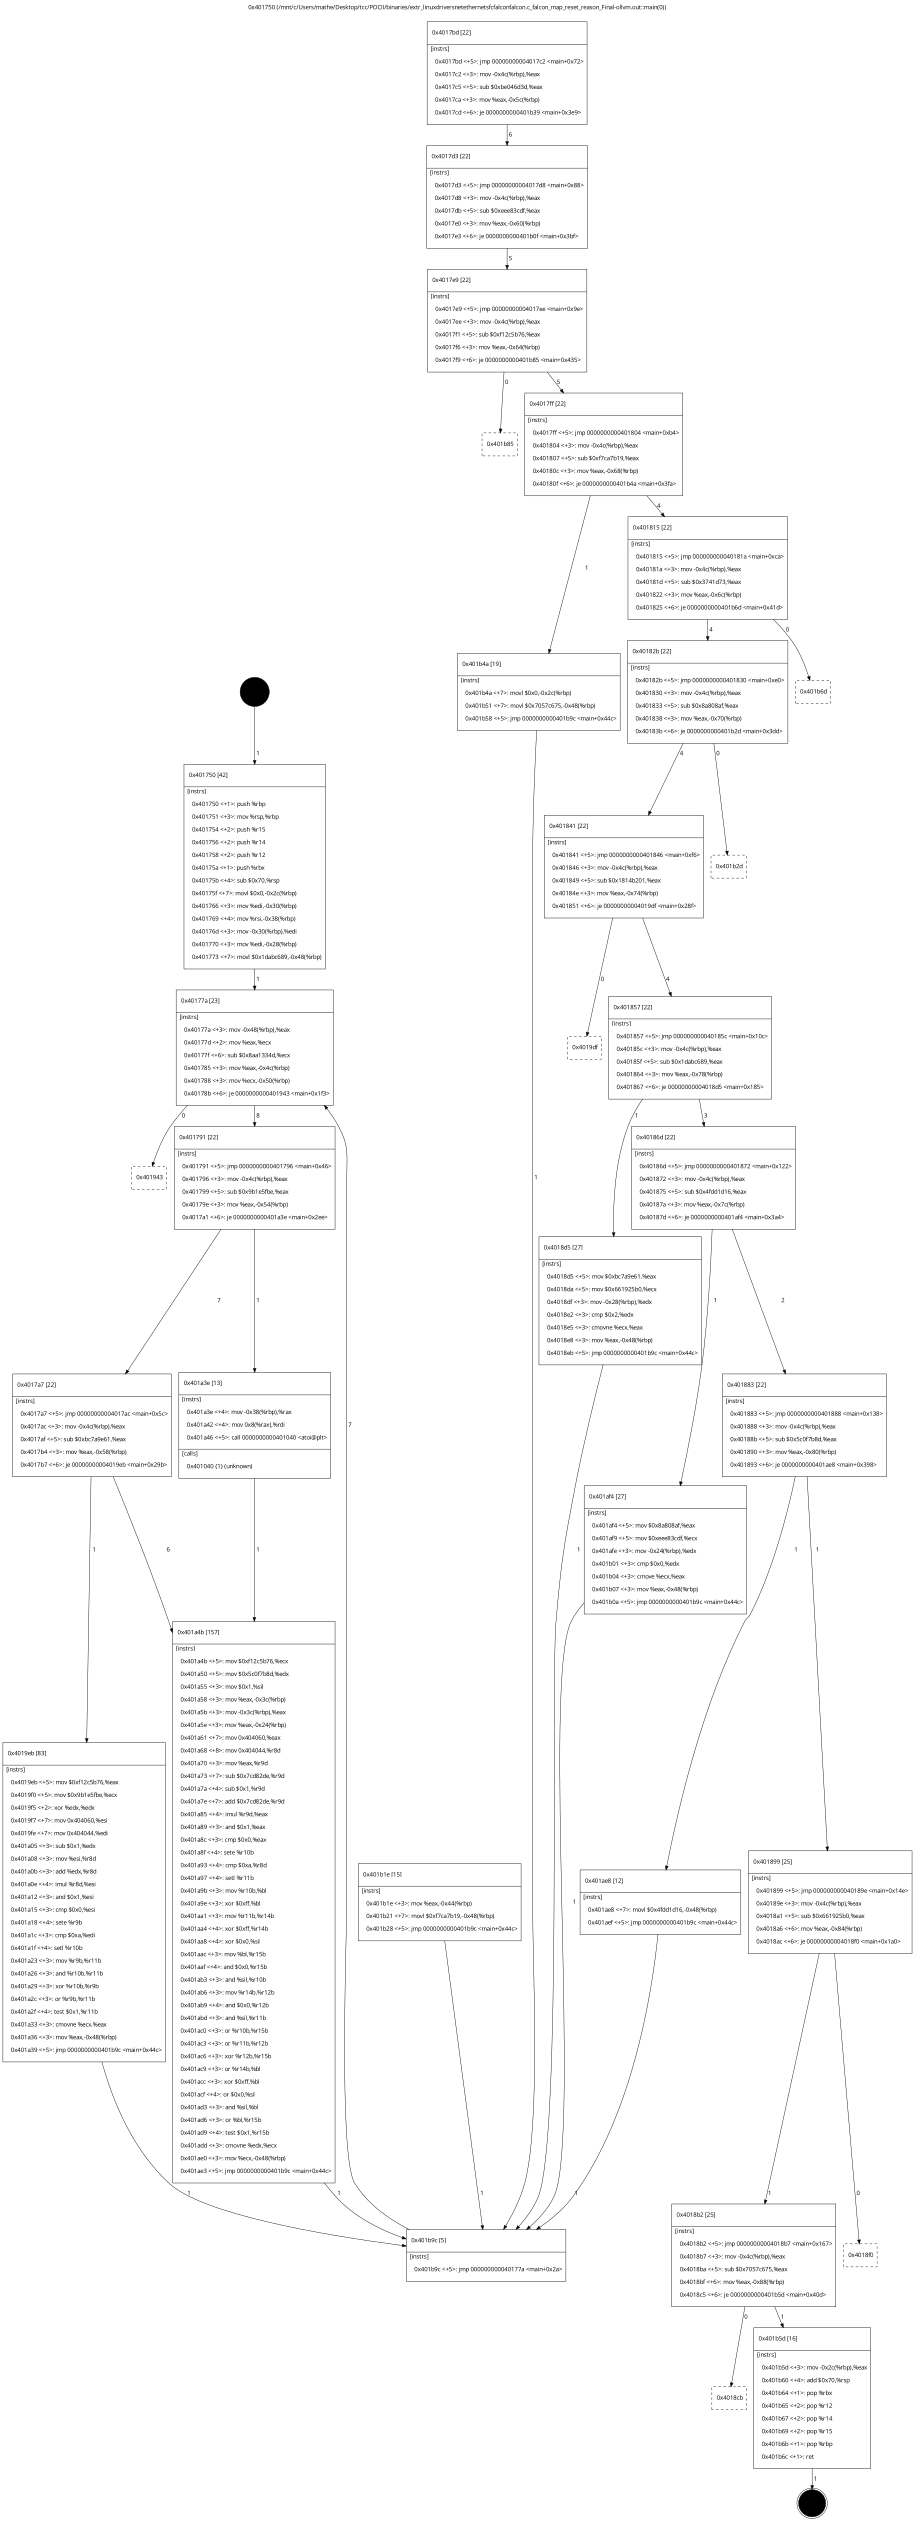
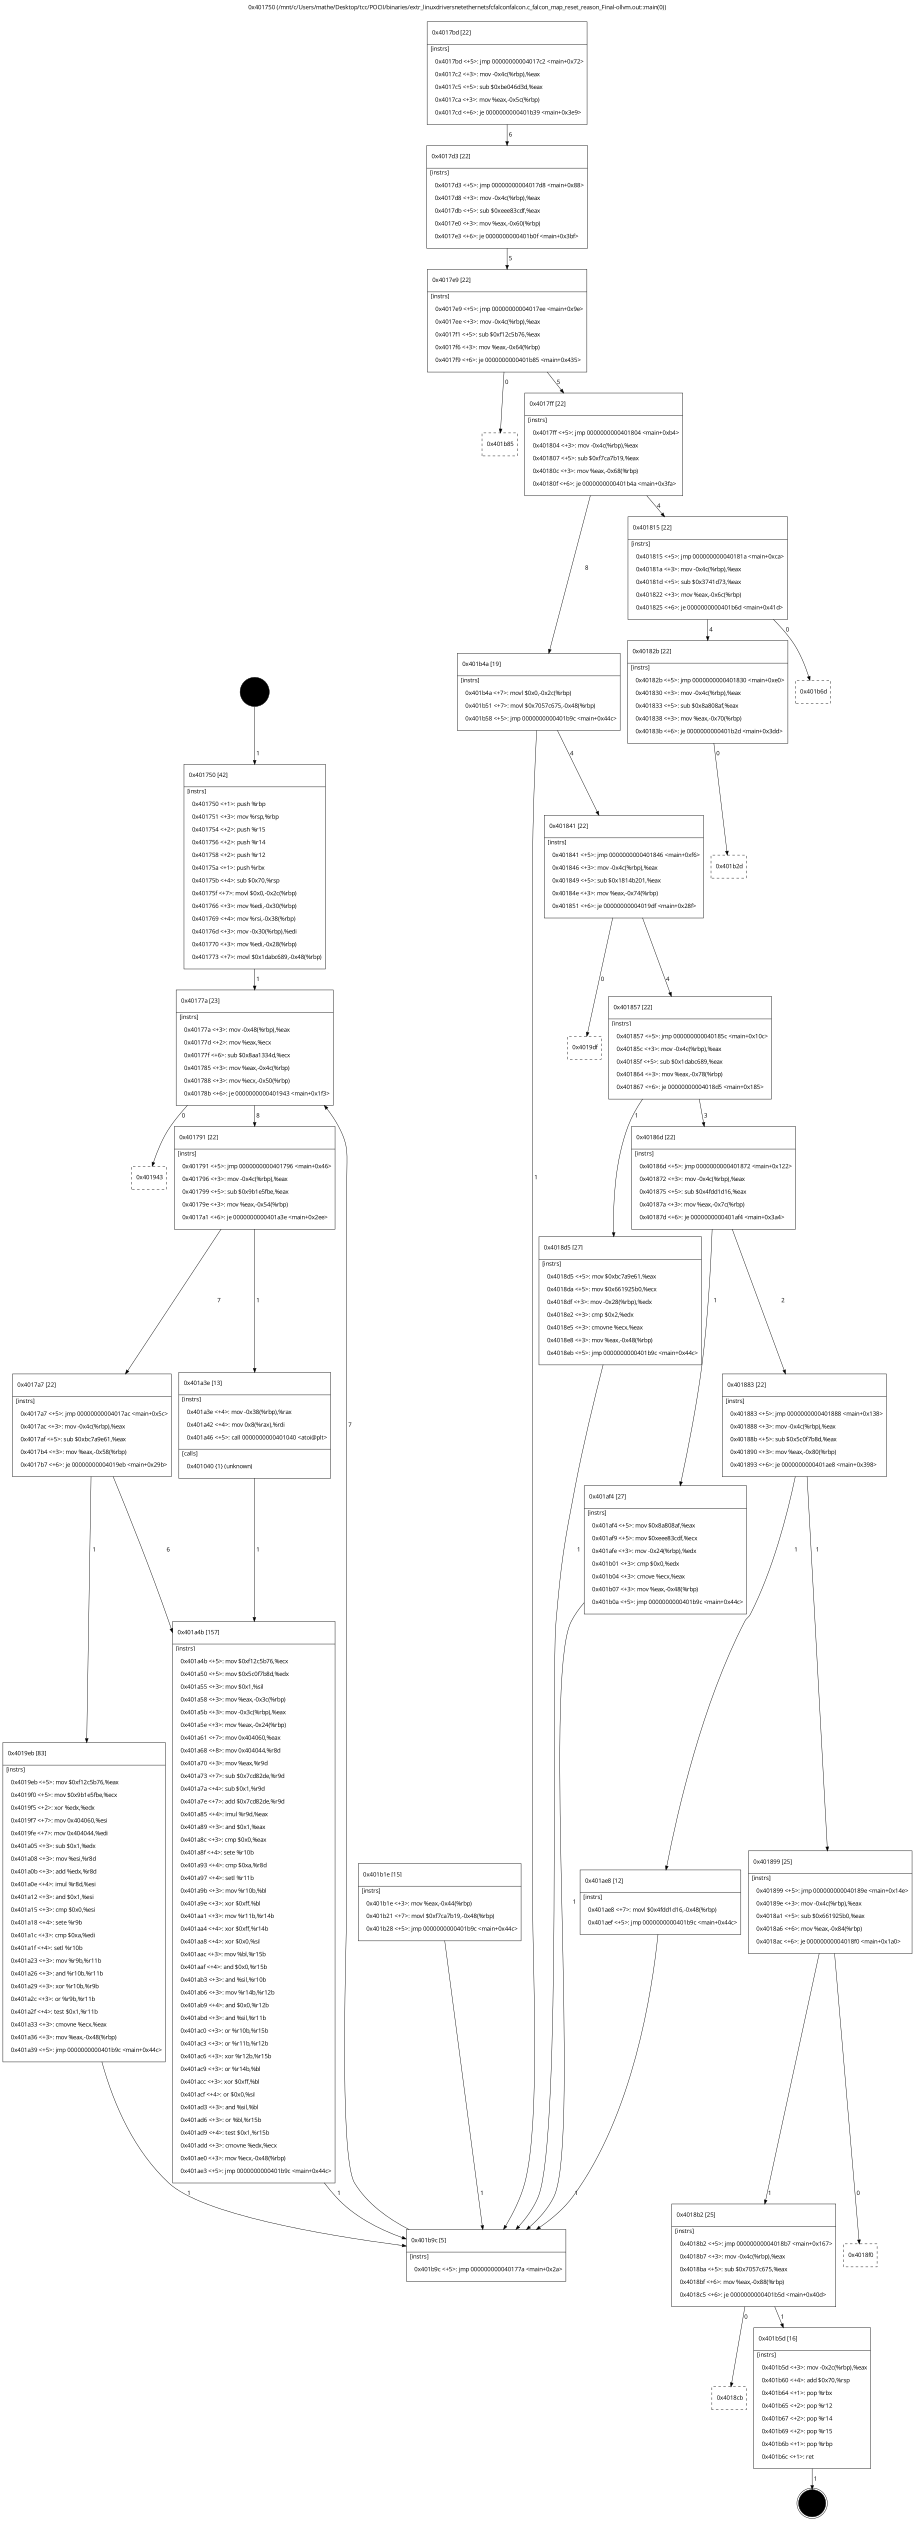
(586, 568) -> (586, 568)
(667, 777) -> (577, 771)
